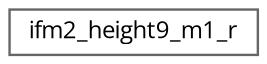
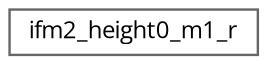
(134, 32) -> (134, 32)
